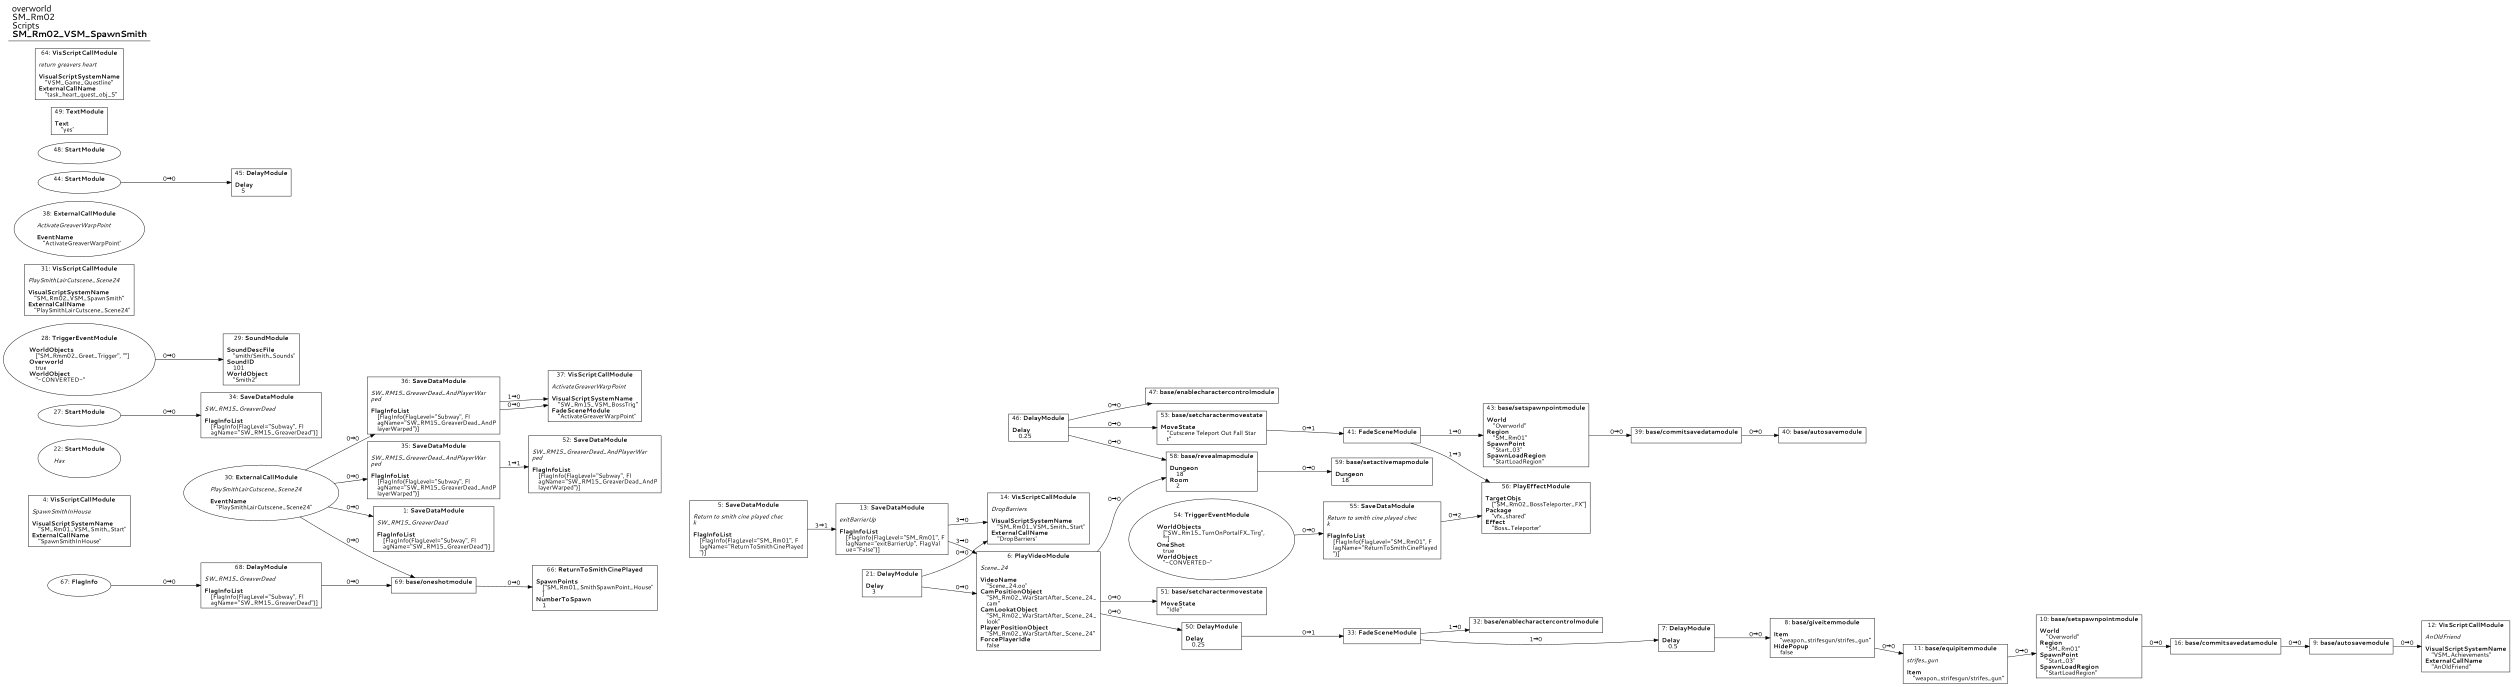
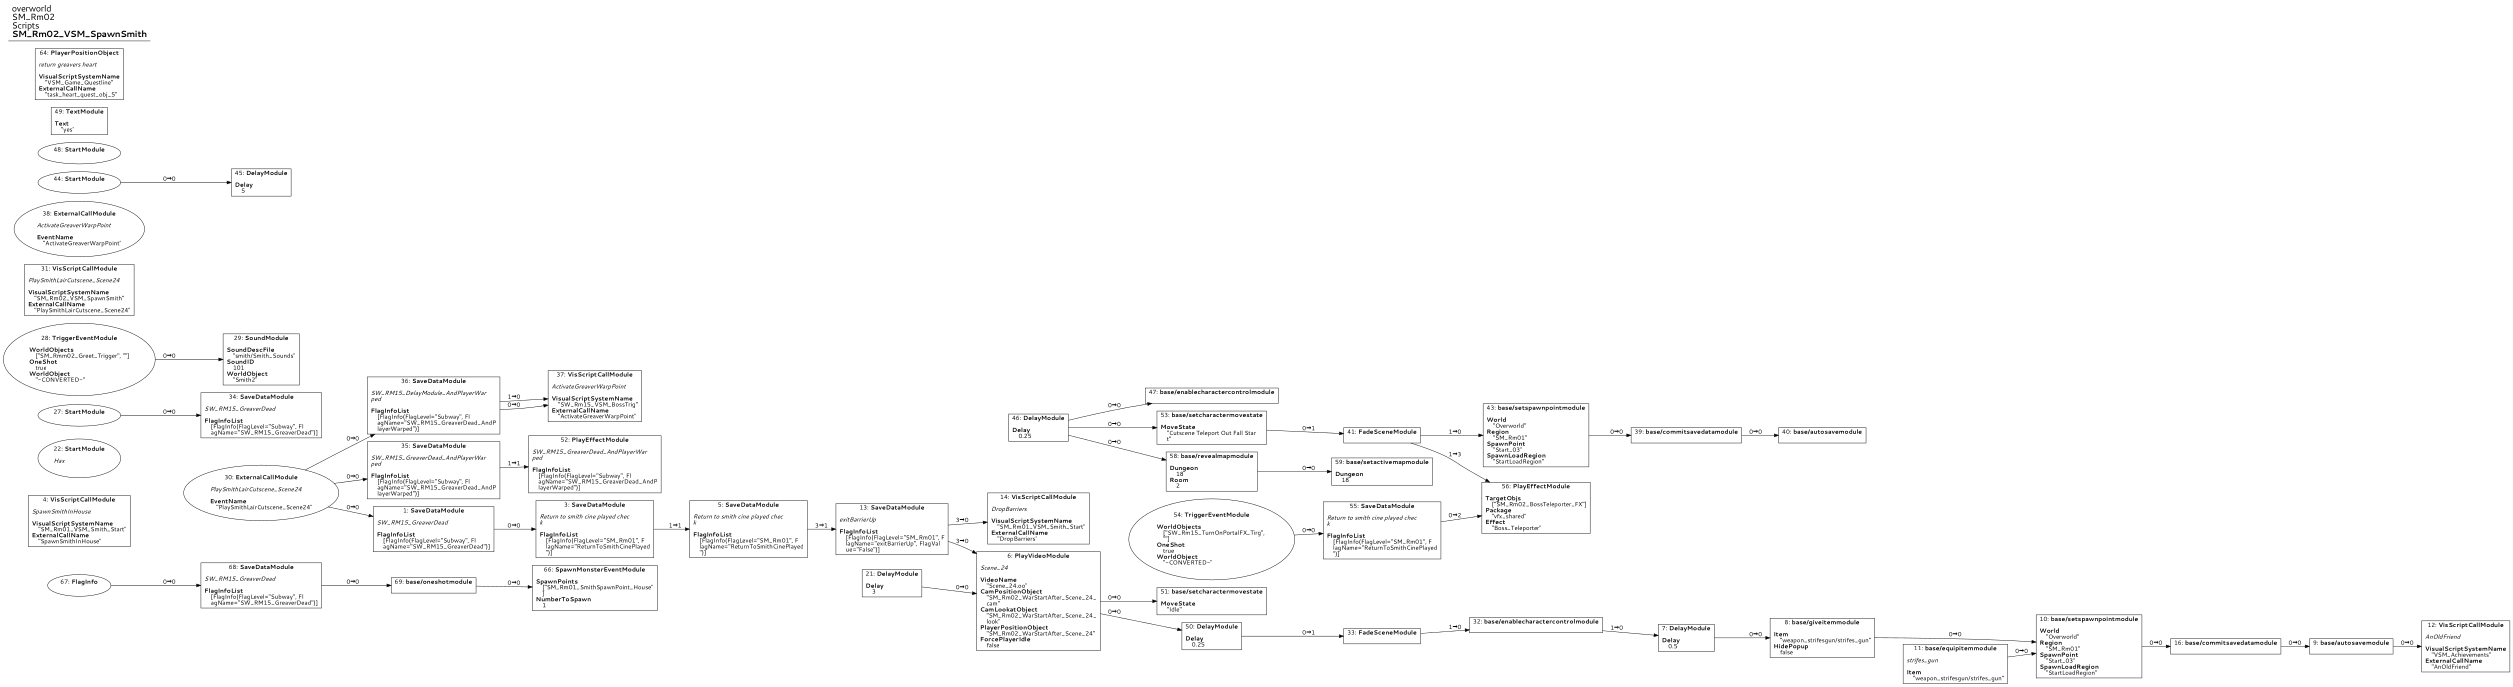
(85, 53) -> (85, 53)
(46, 362) -> (43, 362)
(428, 393) -> (429, 393)
(581, 411) -> (580, 411)
(600, 440) -> (600, 440)
(1119, 506) -> none
none -> (595, 529)
(354, 549) -> none
(955, 564) -> none
(267, 567) -> (267, 567)
(600, 570) -> (600, 570)
(1537, 645) -> (1628, 633)
(1887, 650) -> (1953, 639)
